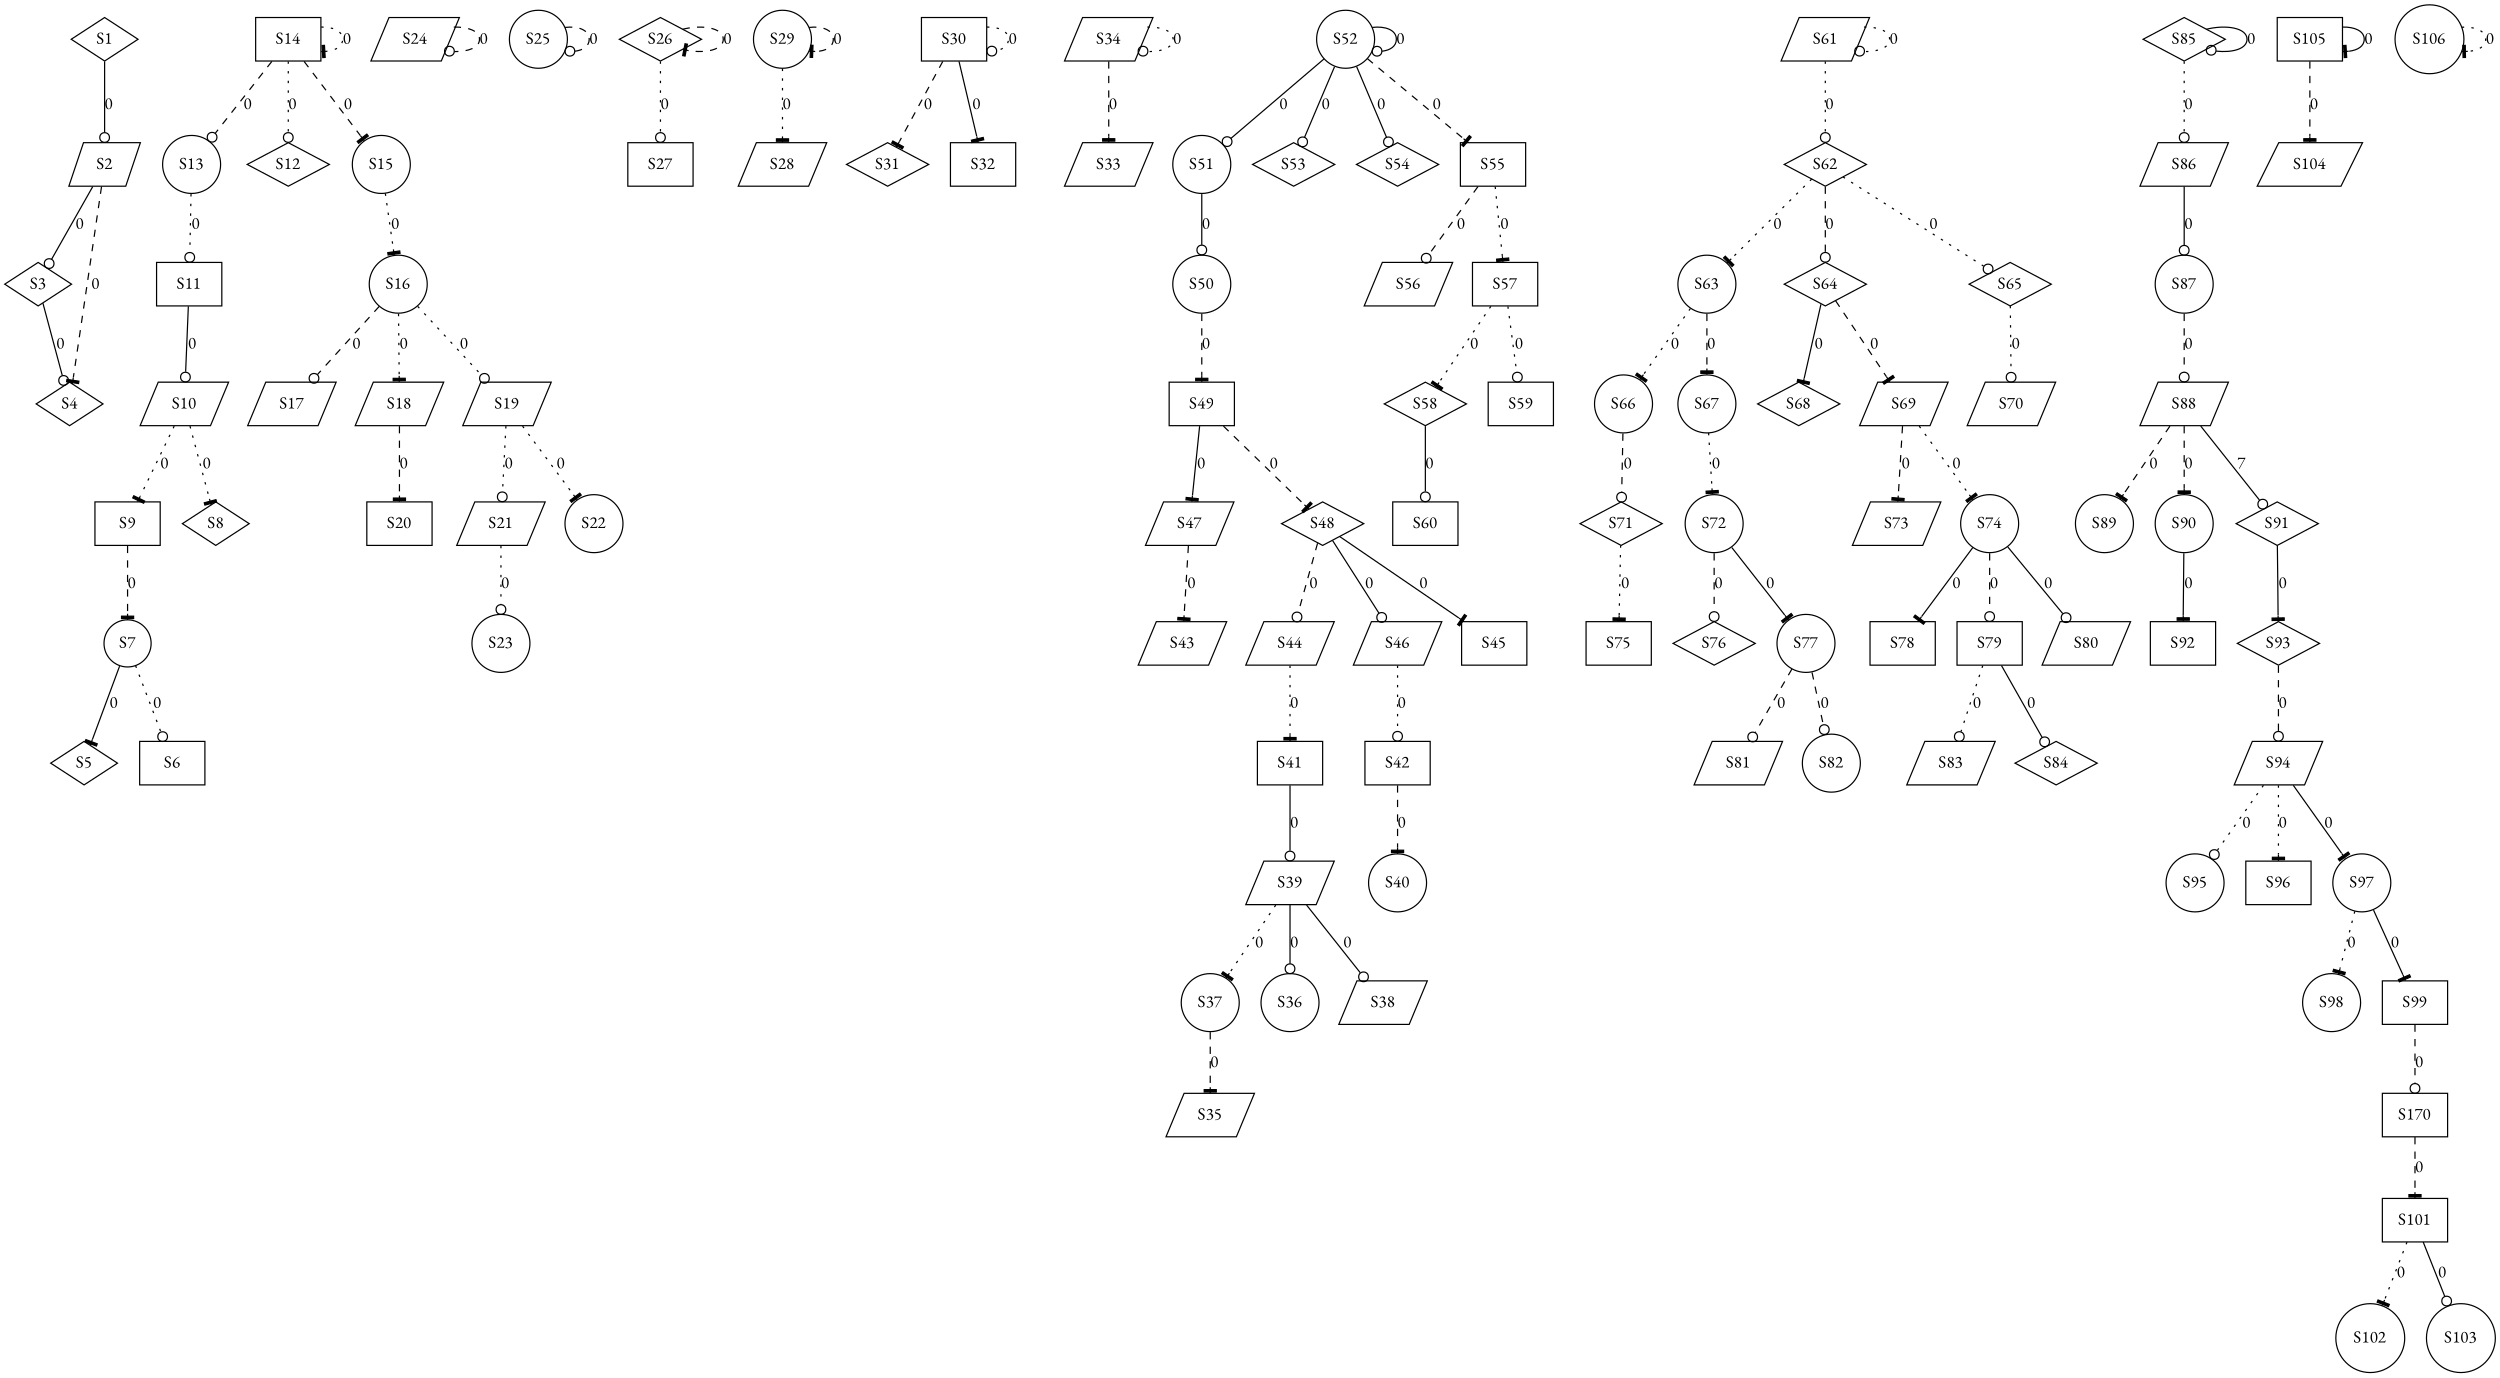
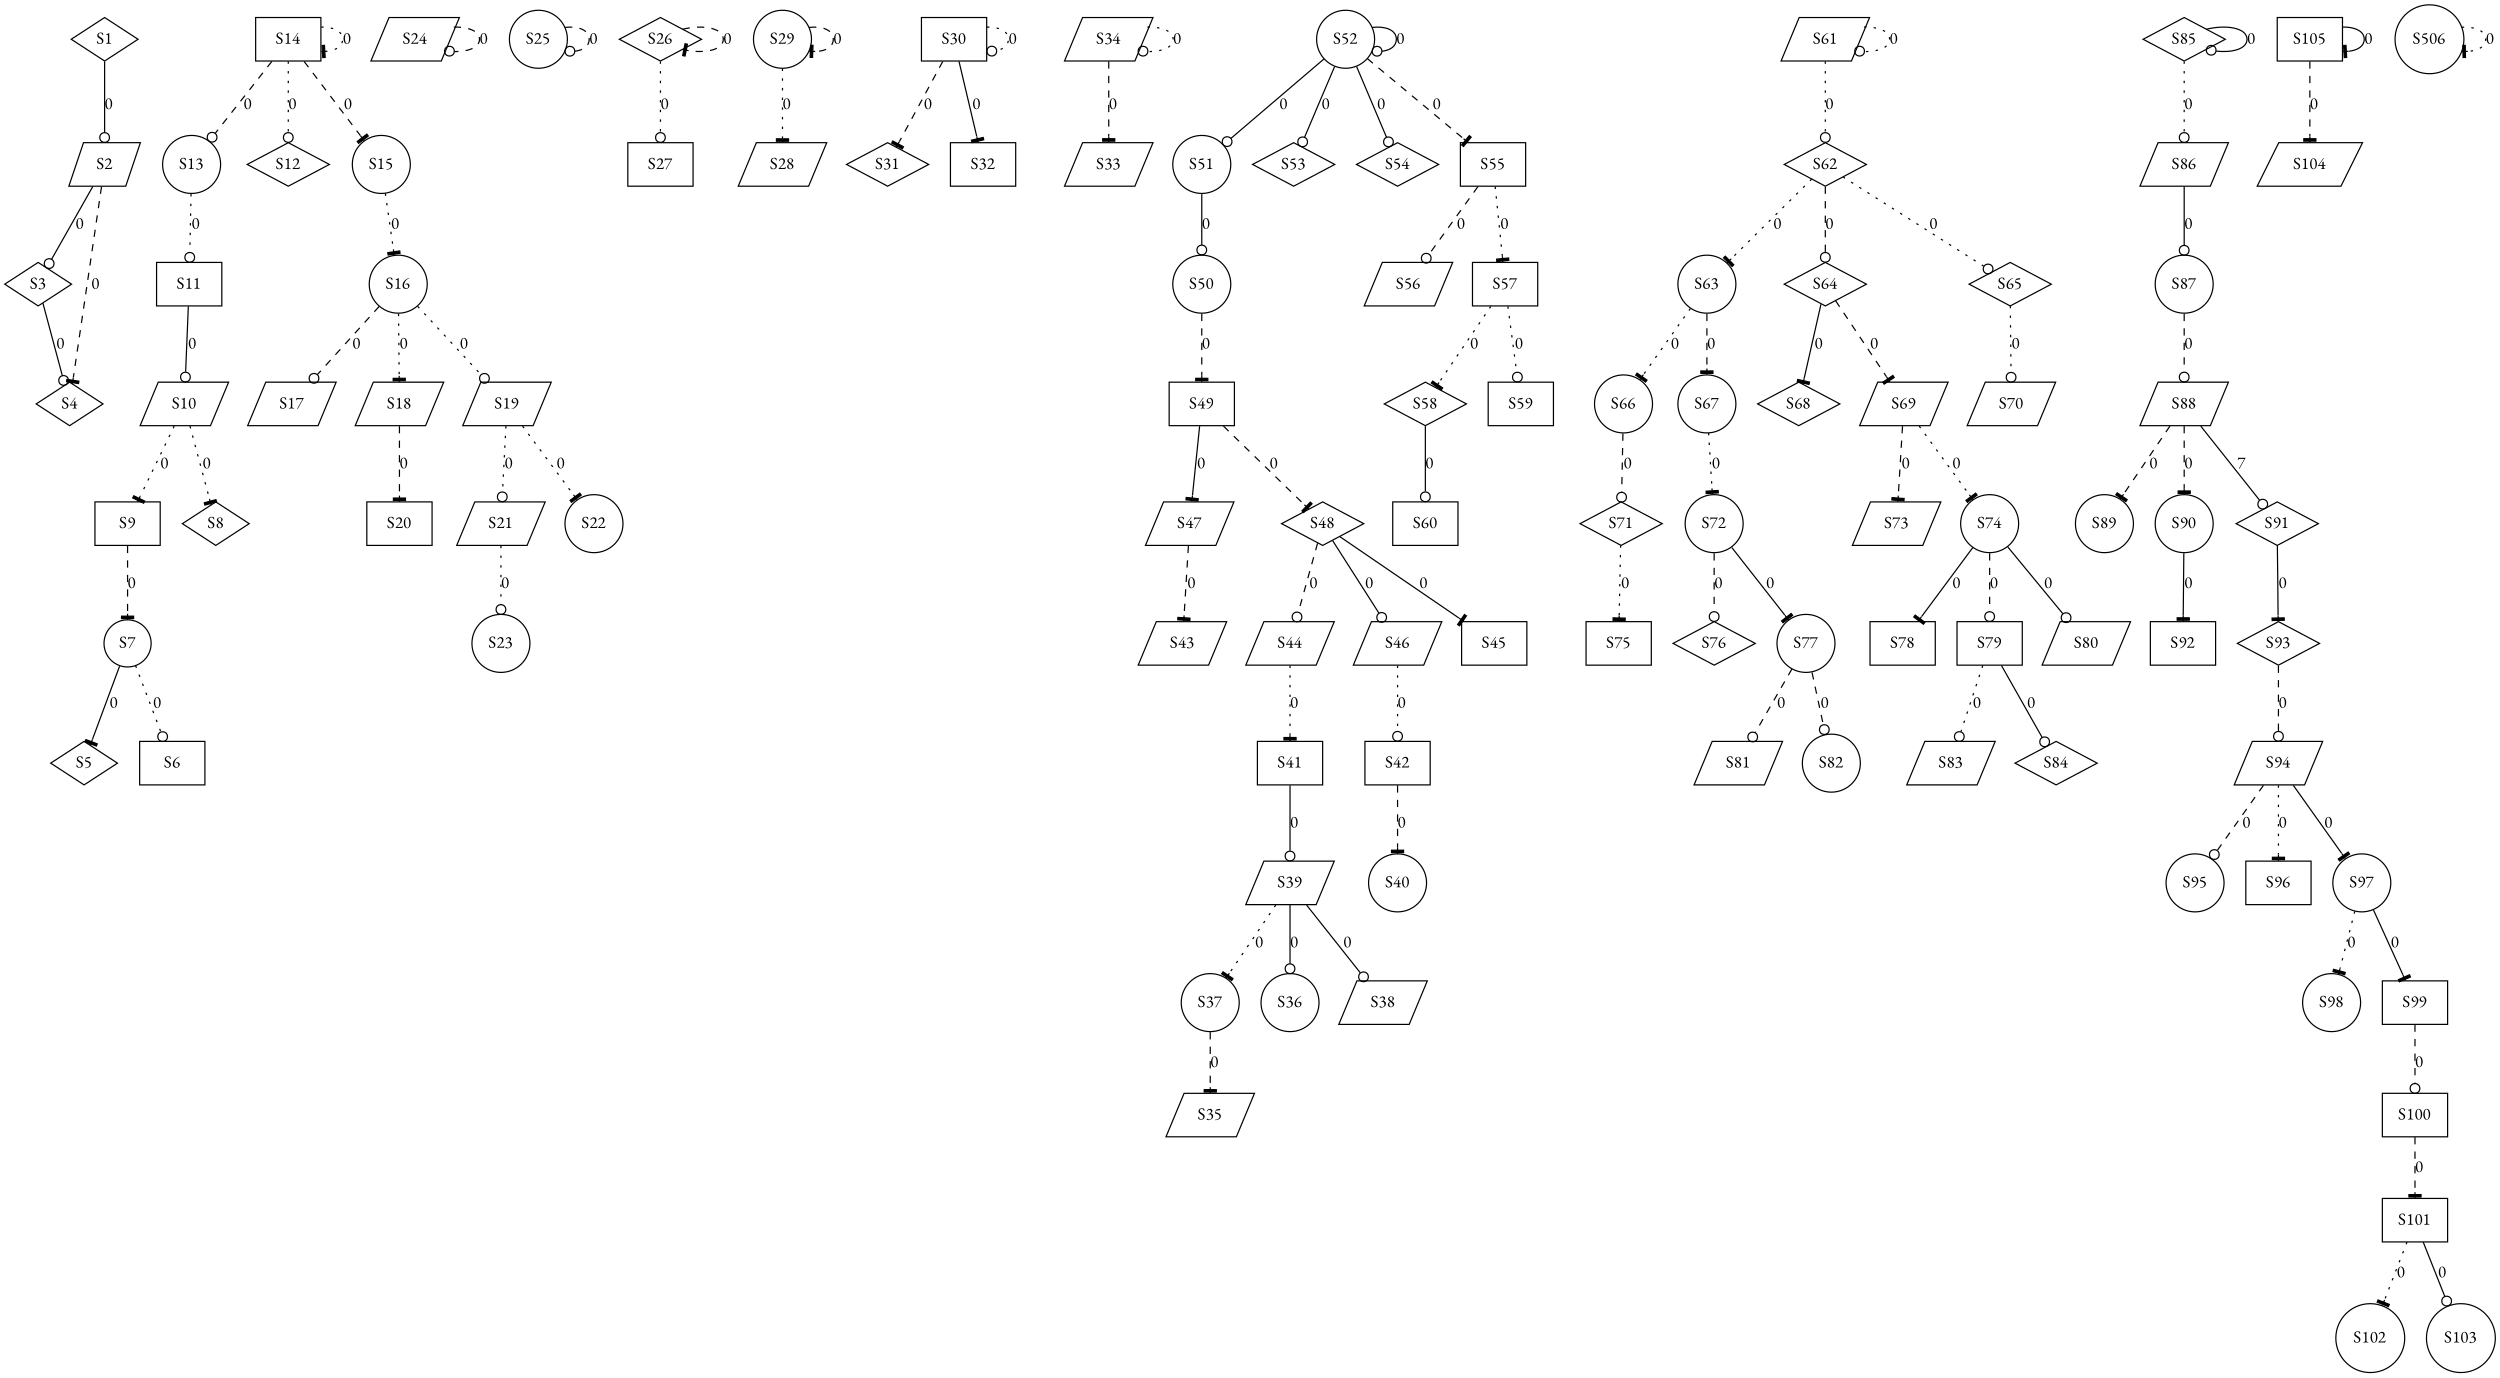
(2429, 39) -> (2429, 39)
(2240, 818) -> (2240, 818)
(2415, 1115) -> (2415, 1115)
